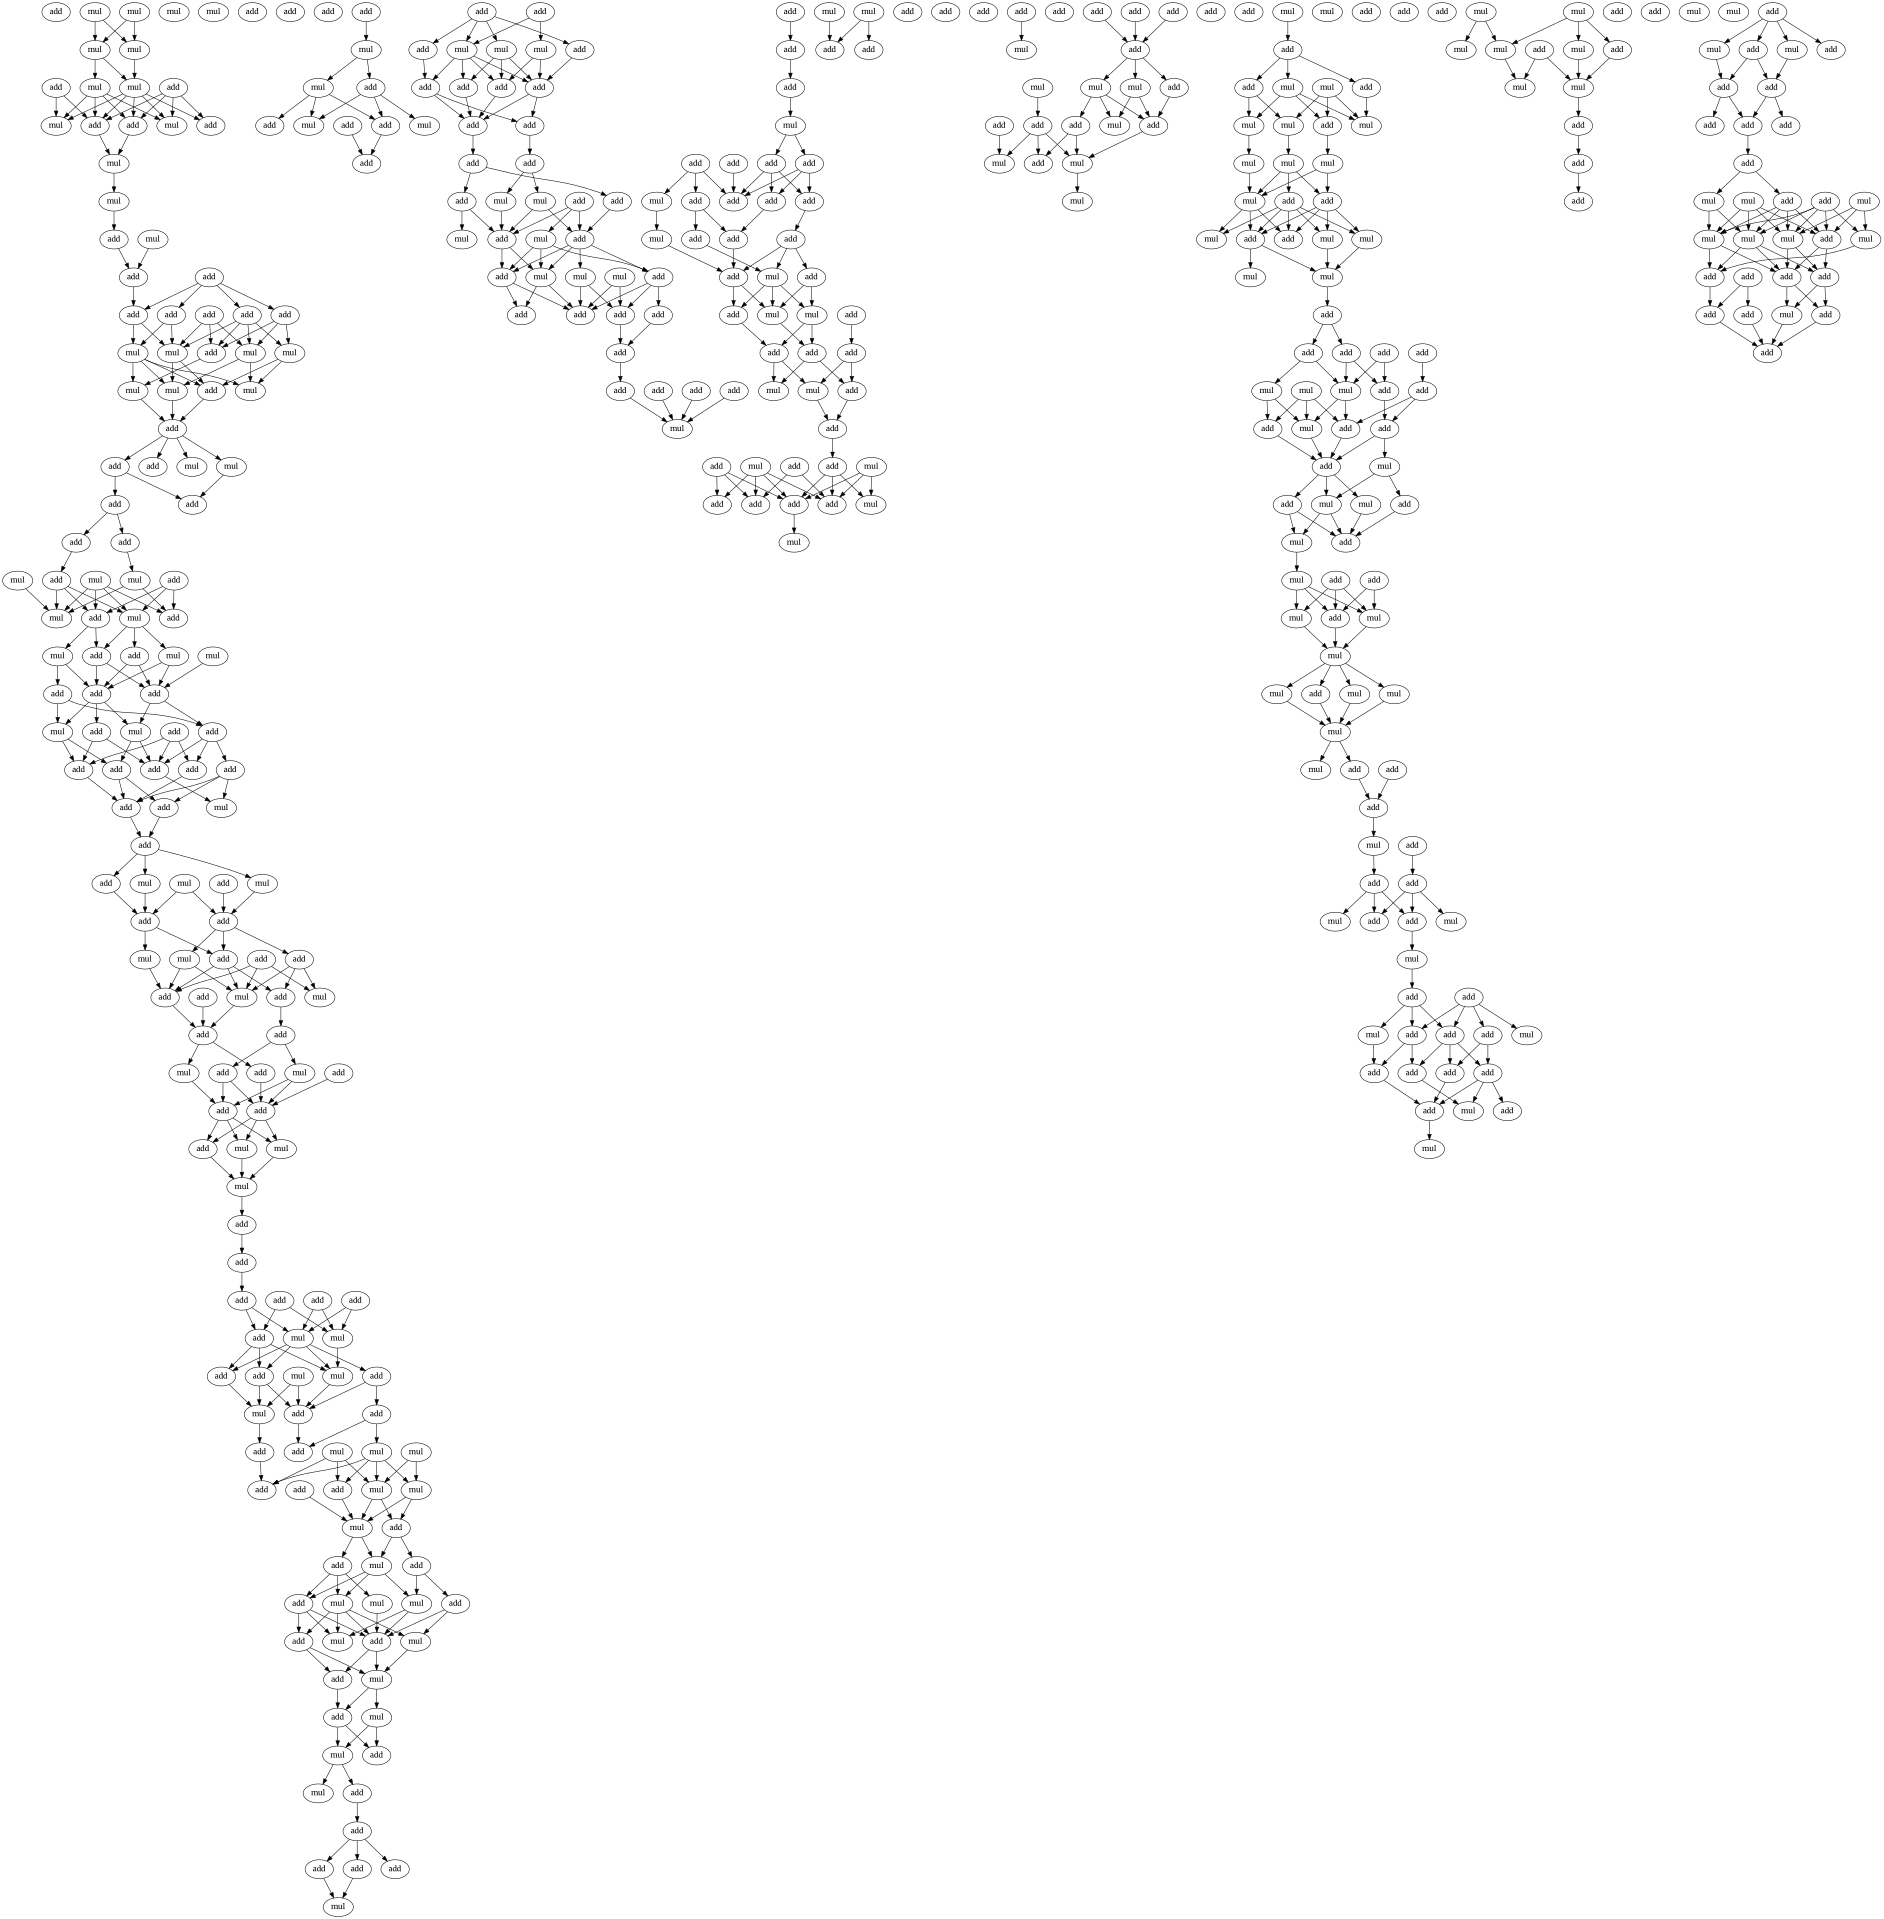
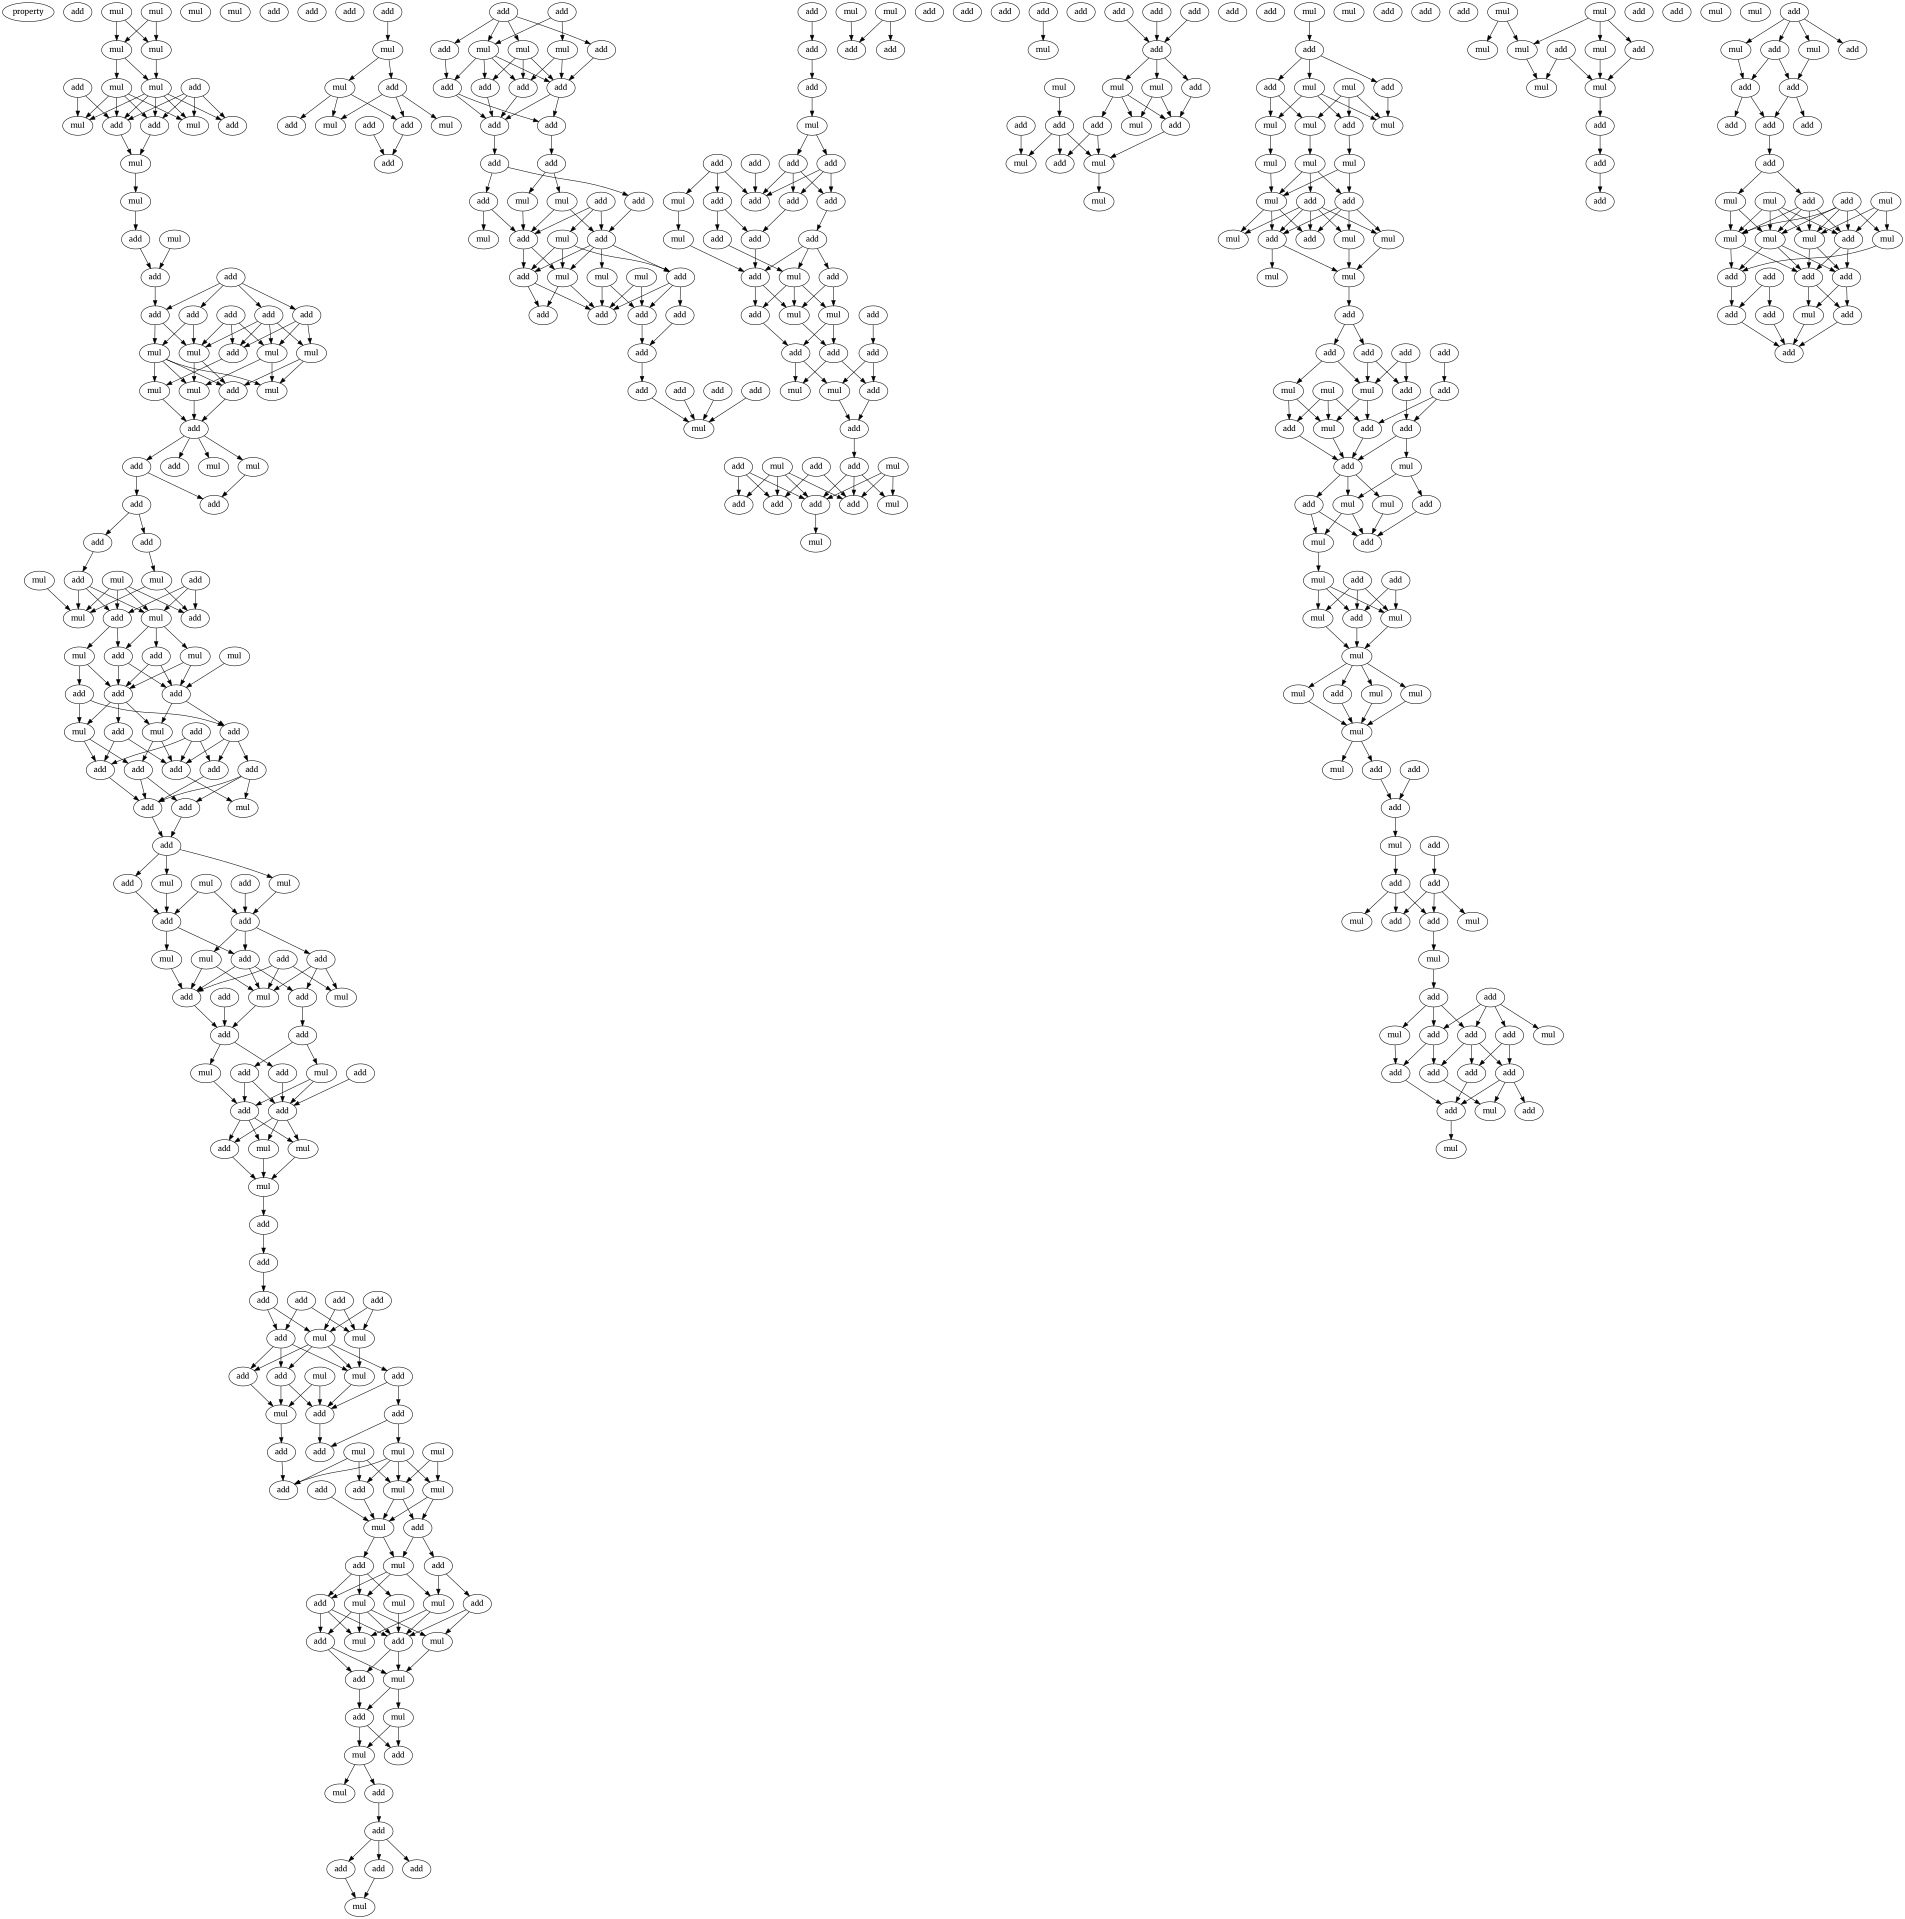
none -> (28, 12)
